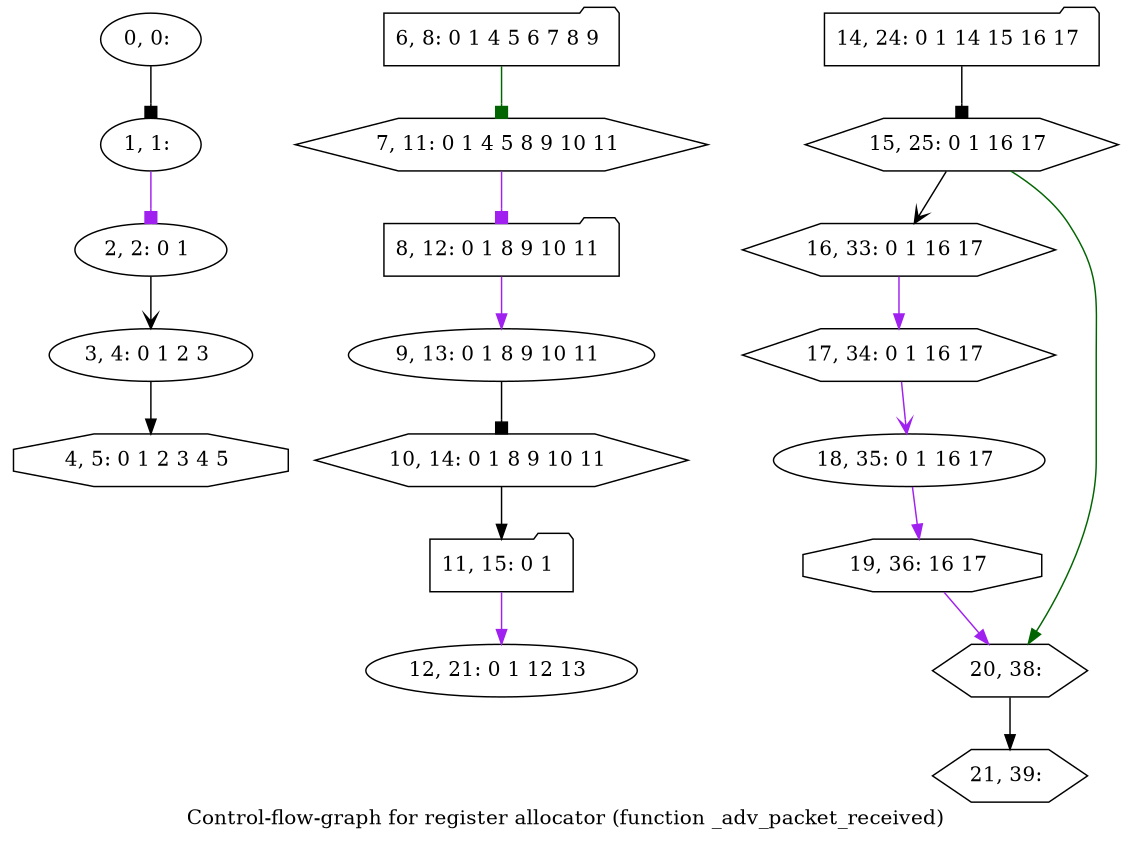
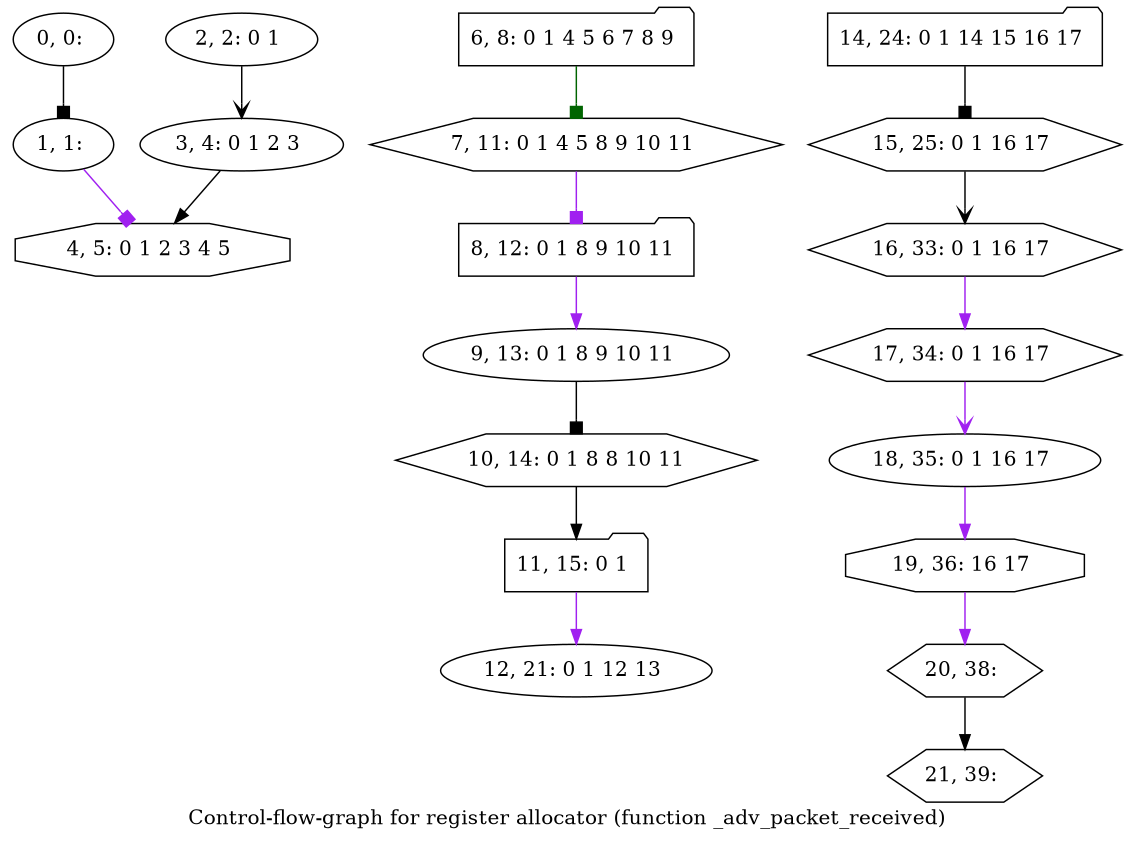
(151, 190) -> (102, 191)
(1096, 391) -> none
(502, 460) -> (576, 460)
